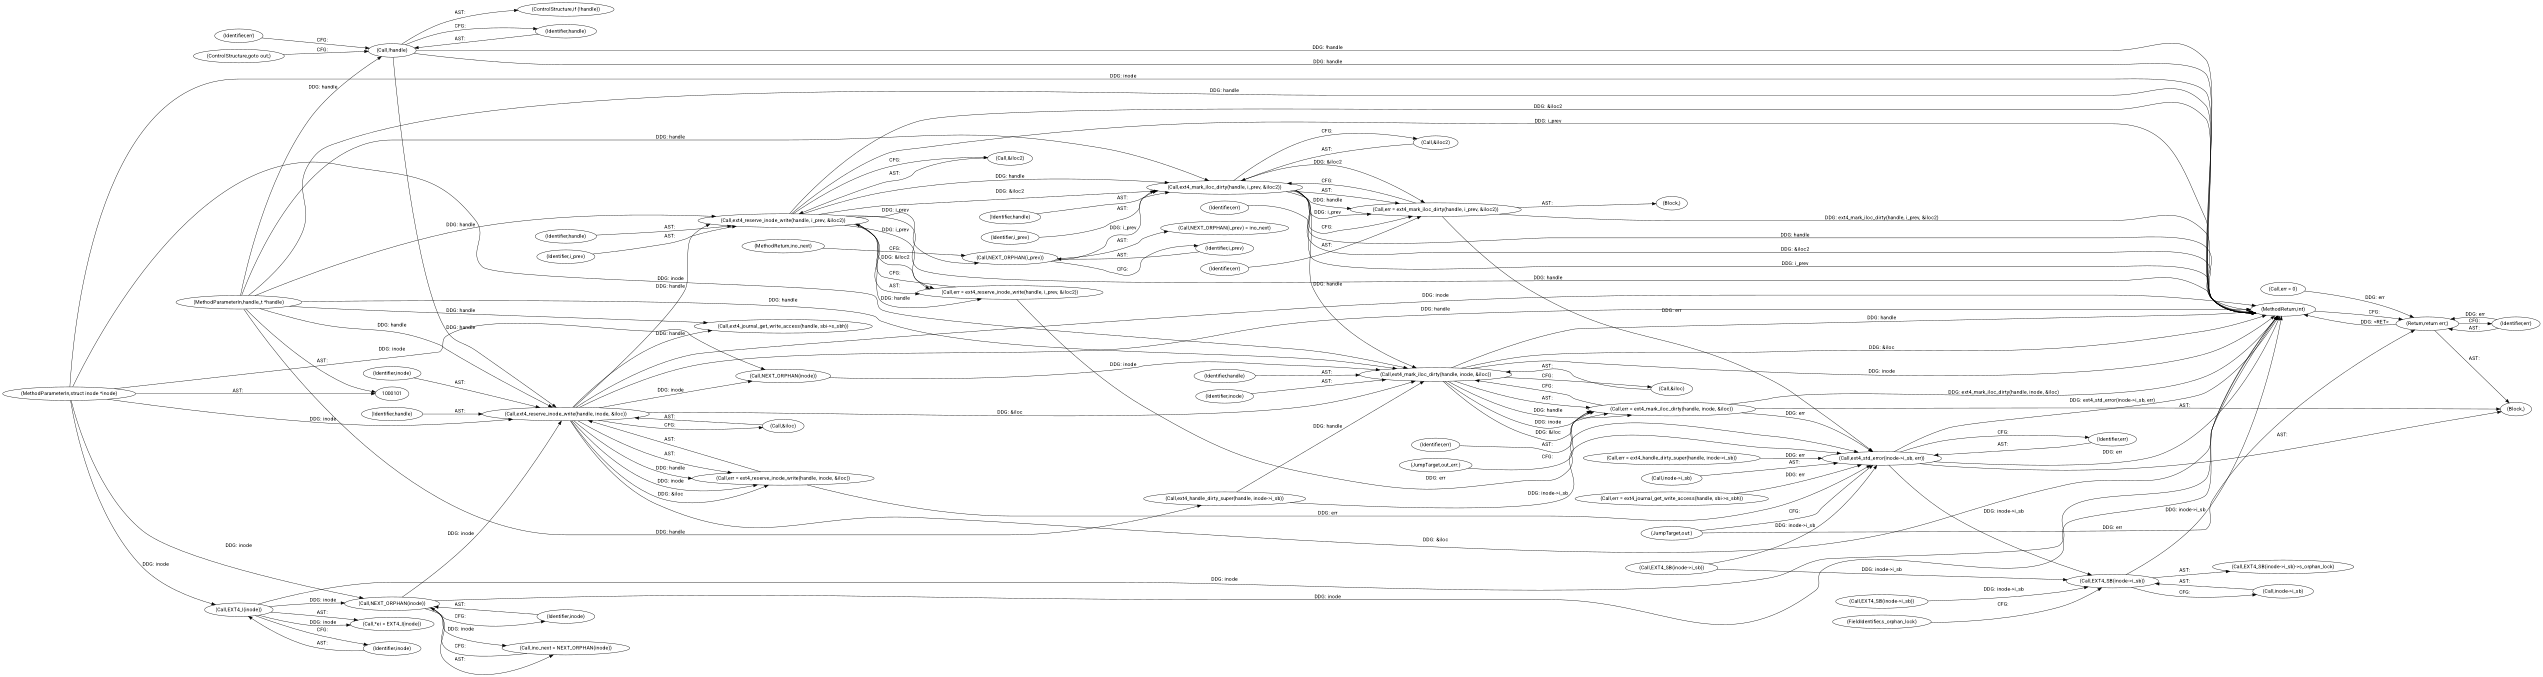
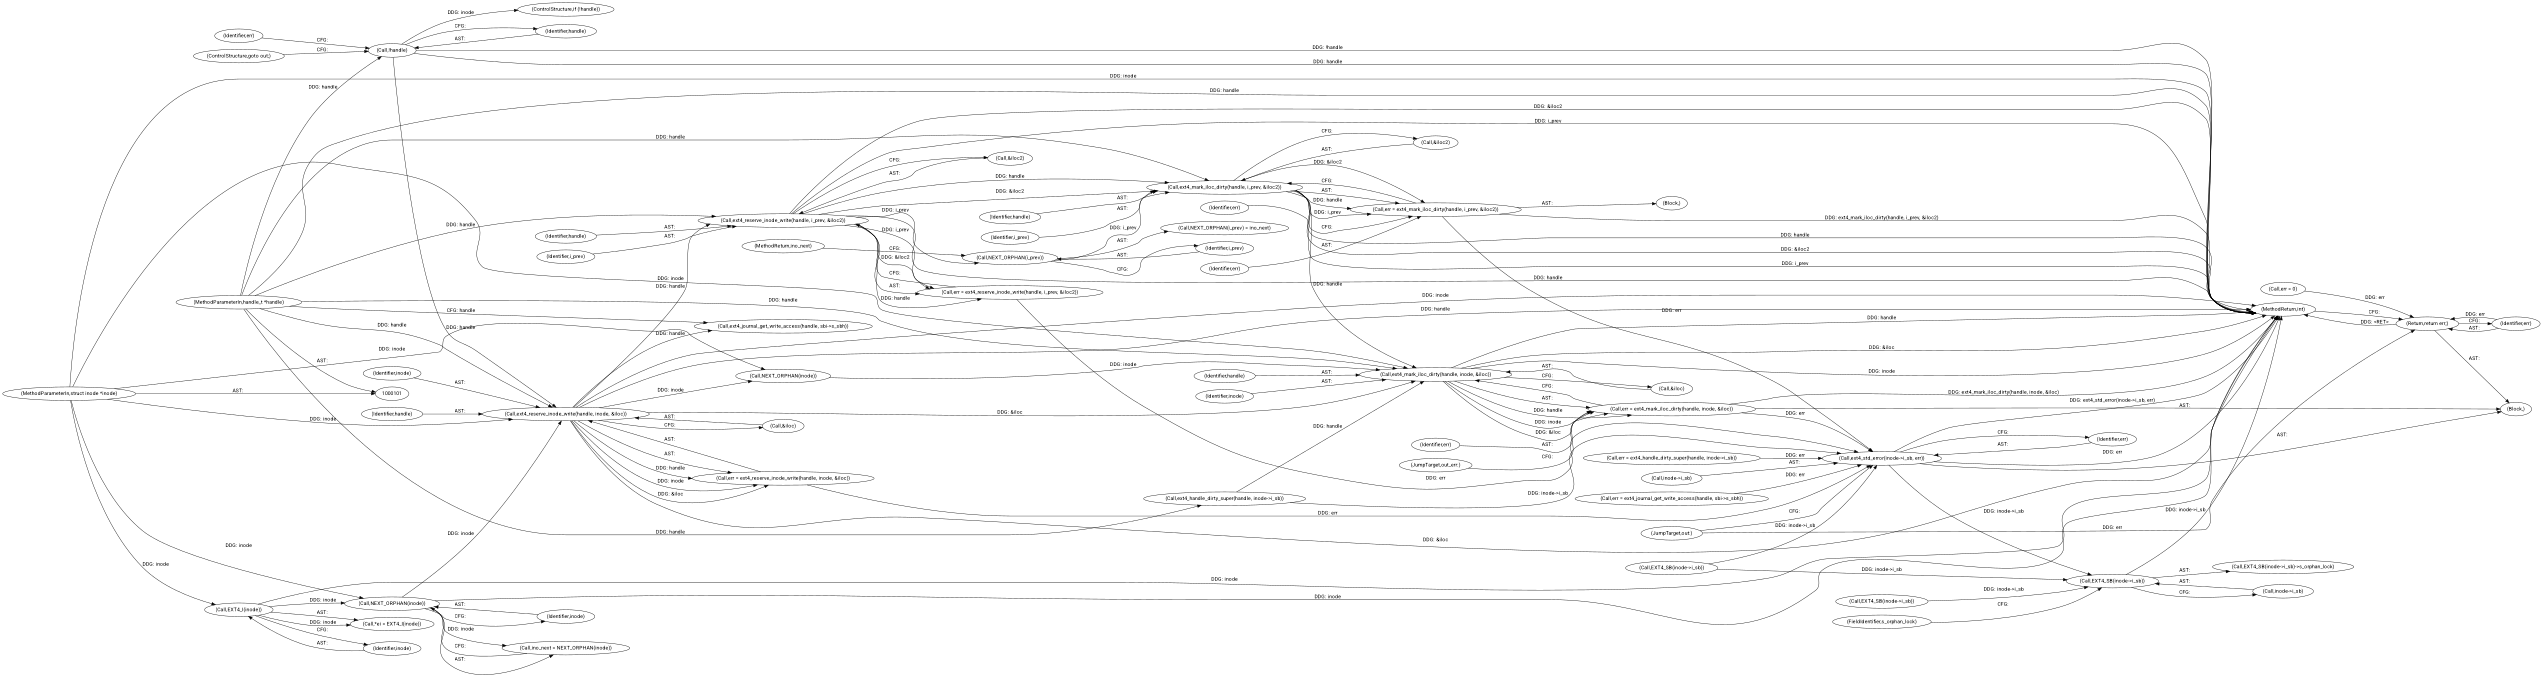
(461, 13) -> (461, 13)
(461, 311) -> (461, 311)
